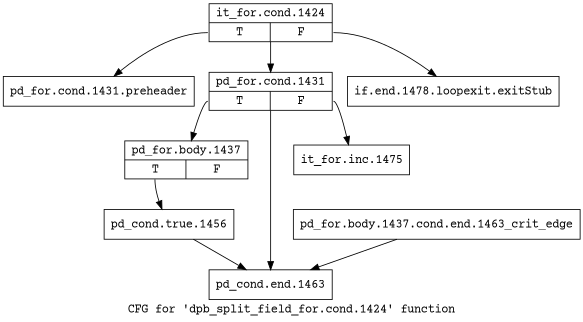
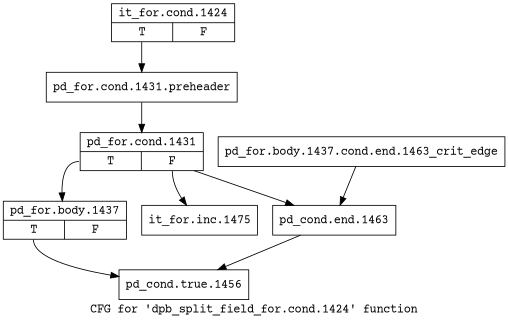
(271, 53) -> (142, 113)
(453, 91) -> none
(216, 252) -> (263, 251)
